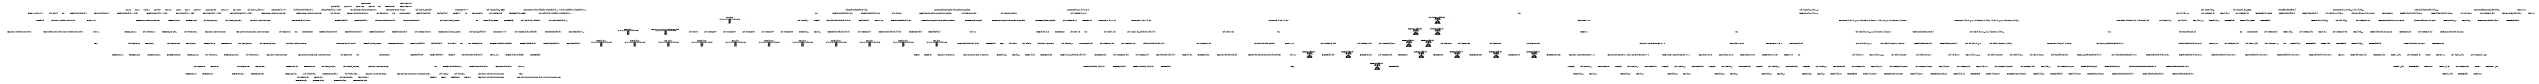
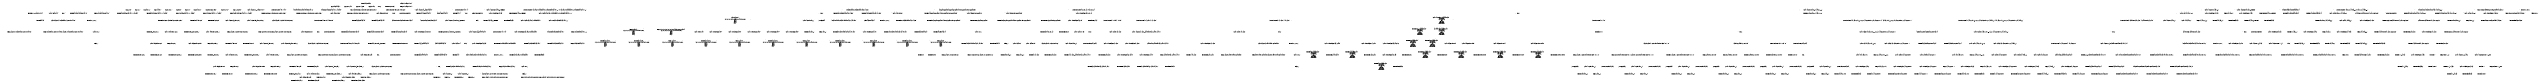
(2466, 21) -> (2470, 21)
(400, 32) -> none
